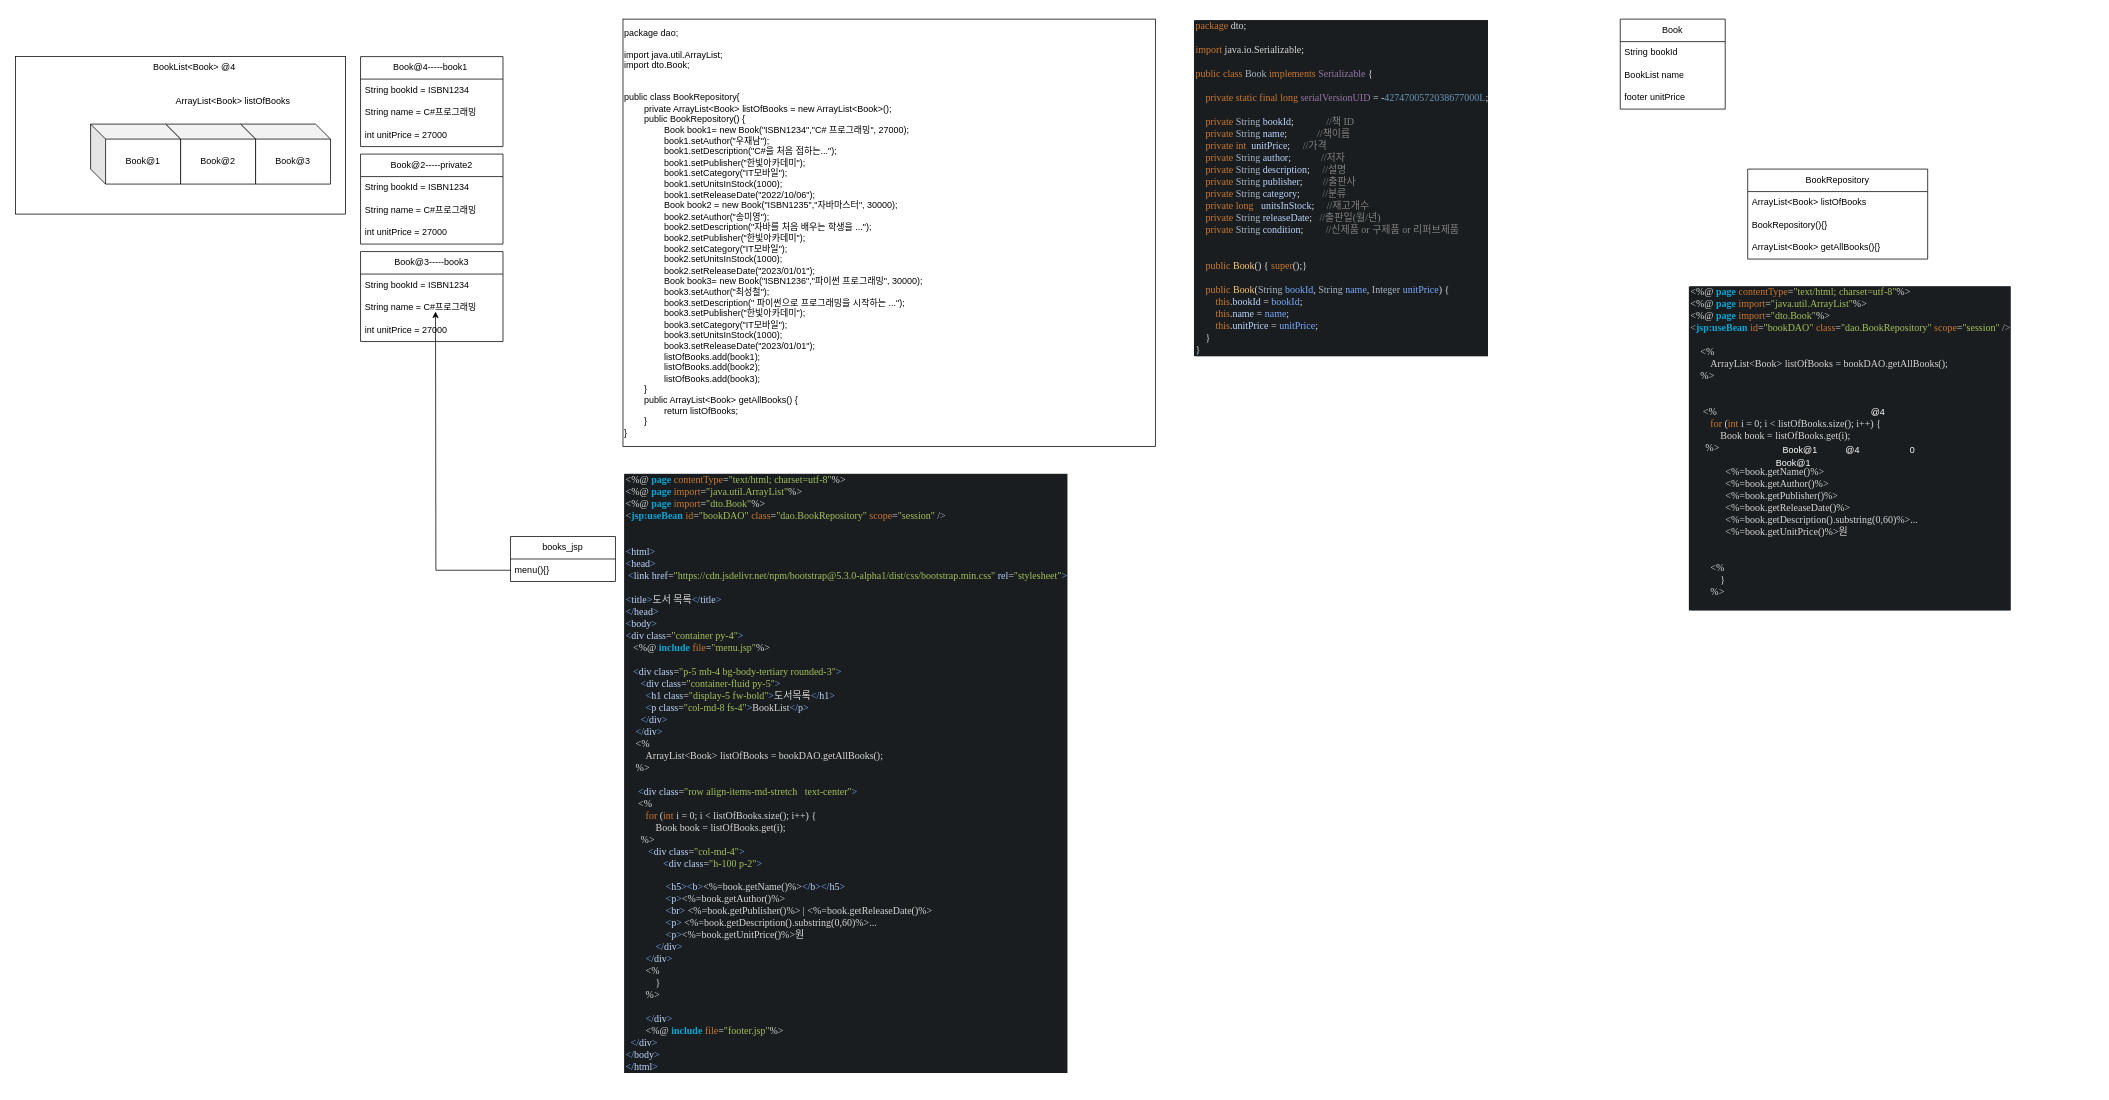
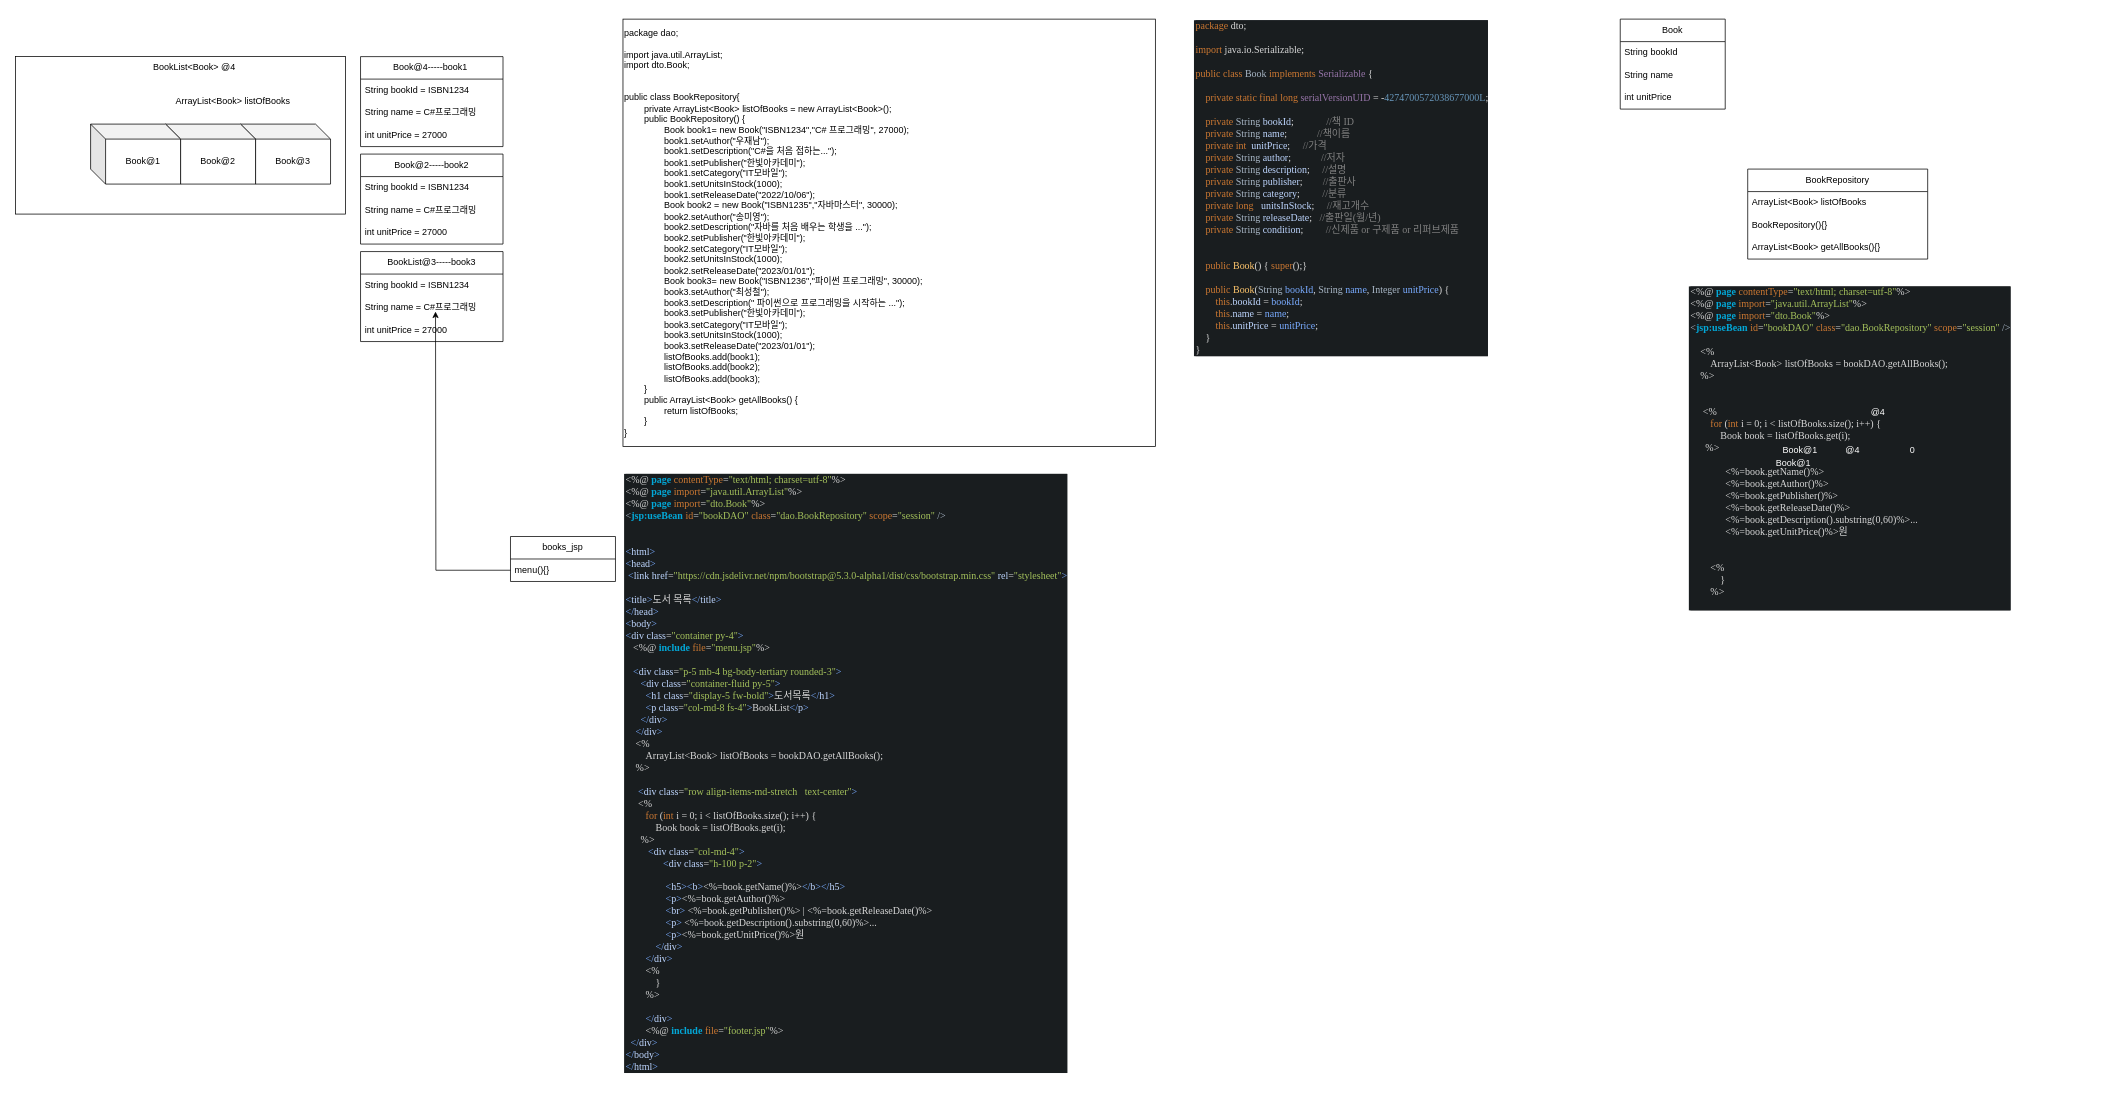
(1655, 75) -> (1650, 75)
(1662, 98) -> (1653, 98)
(432, 165) -> (432, 165)
(432, 263) -> (432, 263)
